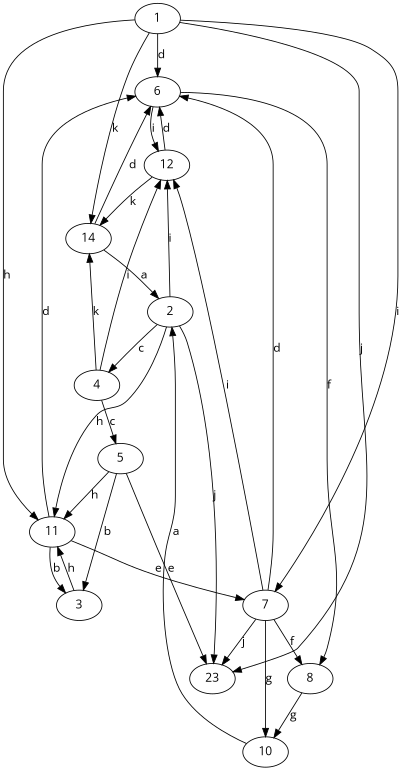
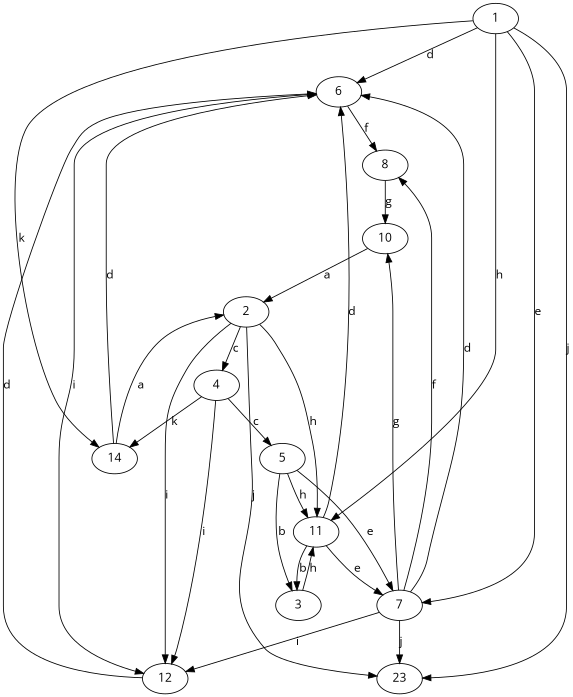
(128, 197) -> none
(398, 312) -> (538, 312)
(158, 551) -> (350, 521)
